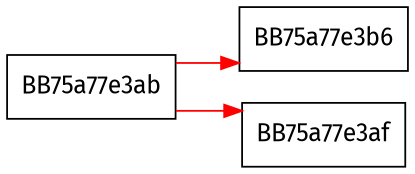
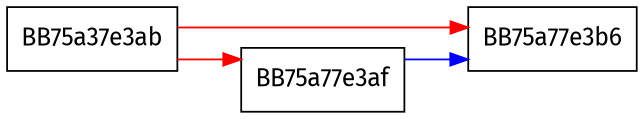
none -> (427, 59)
(91, 87) -> (92, 39)
